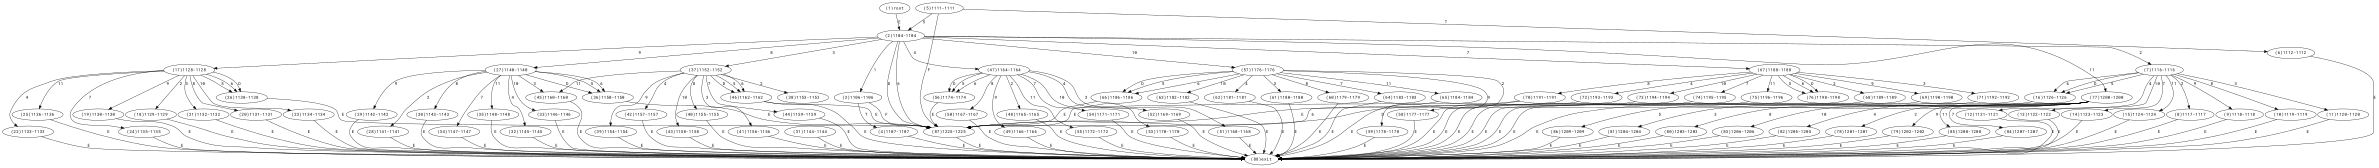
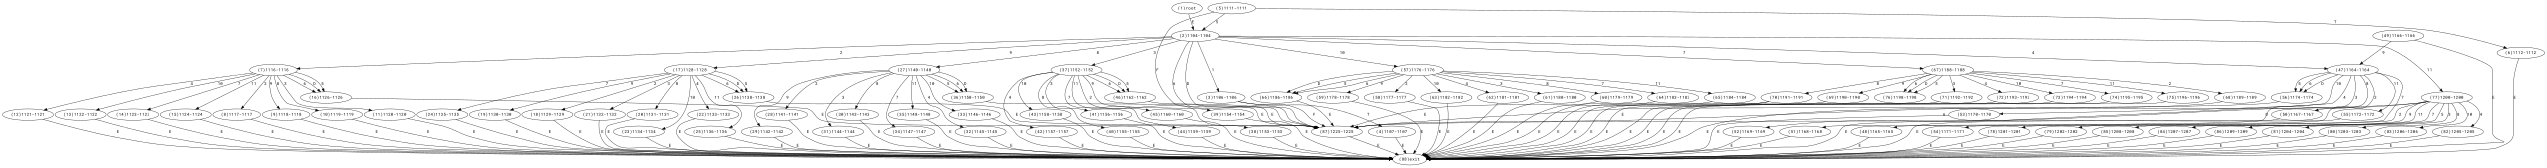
(530, 83) -> (848, 88)
(993, 101) -> (2377, 52)
(960, 150) -> (1312, 151)
